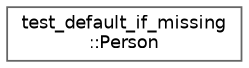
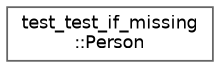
(124, 34) -> (110, 34)
